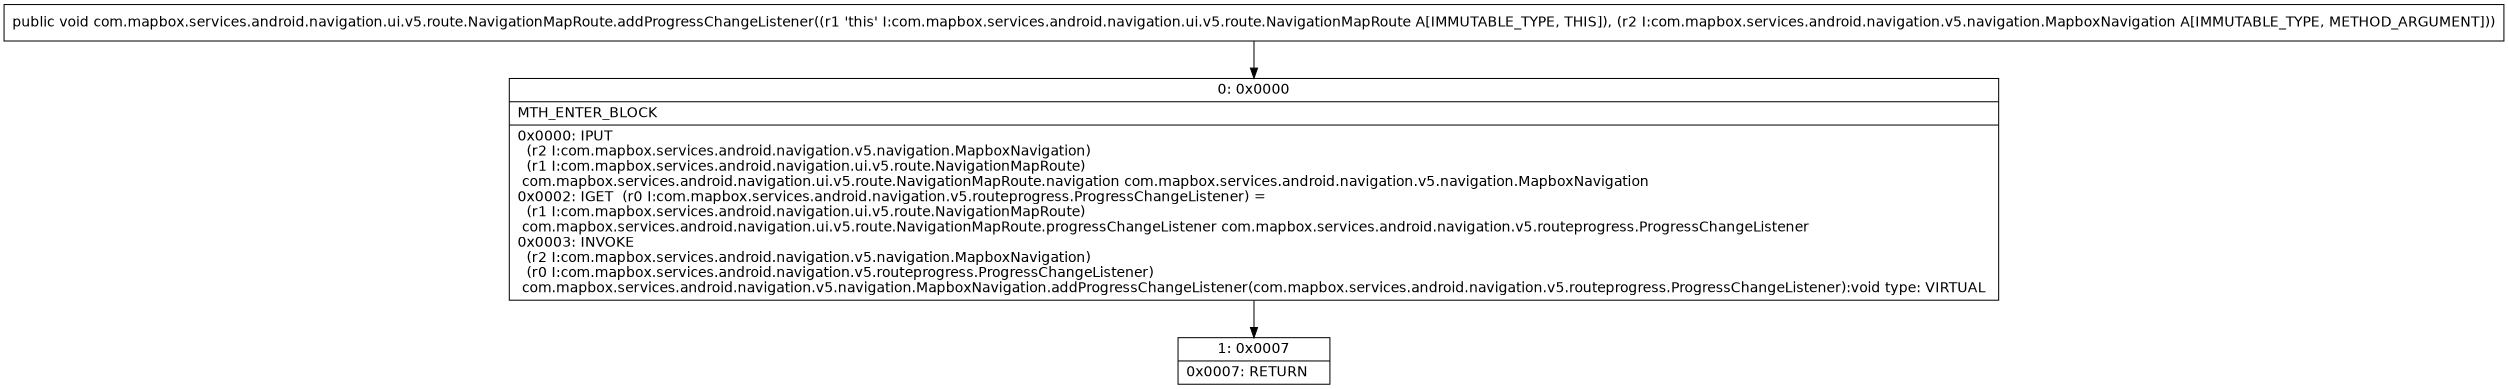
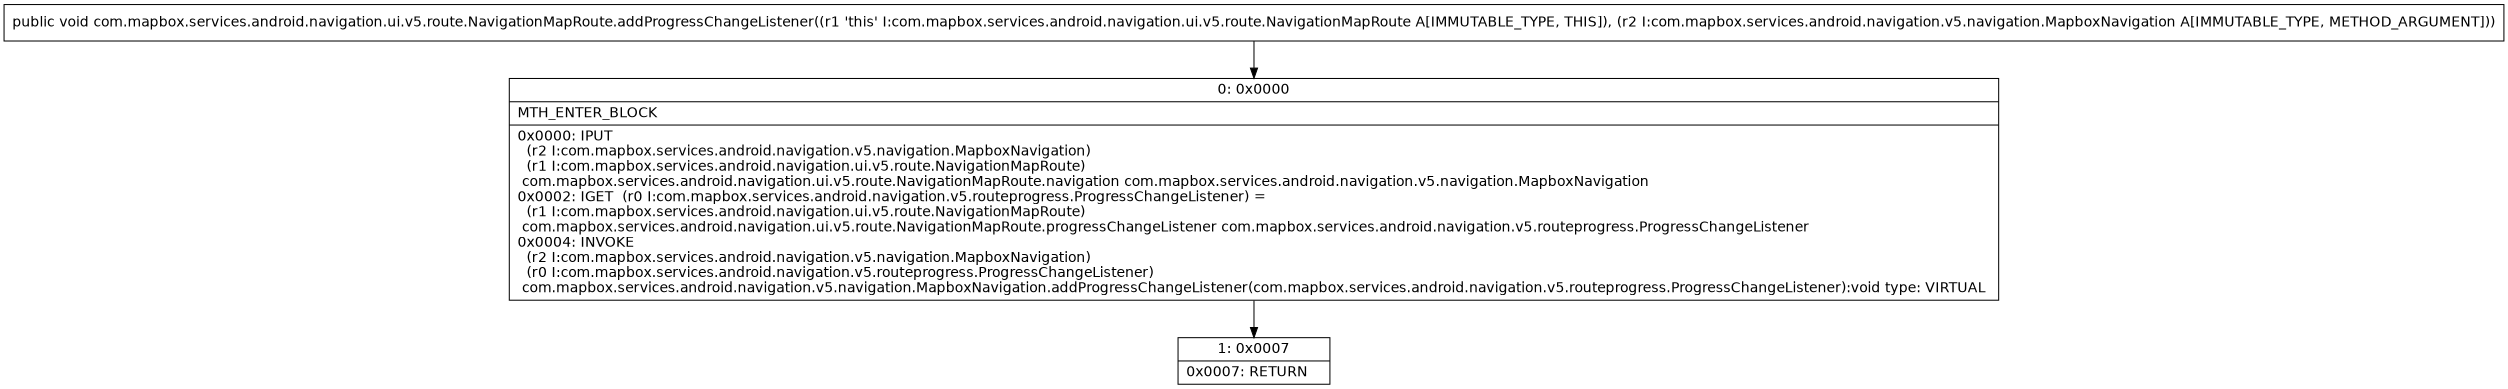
(581, 242) -> (581, 242)
